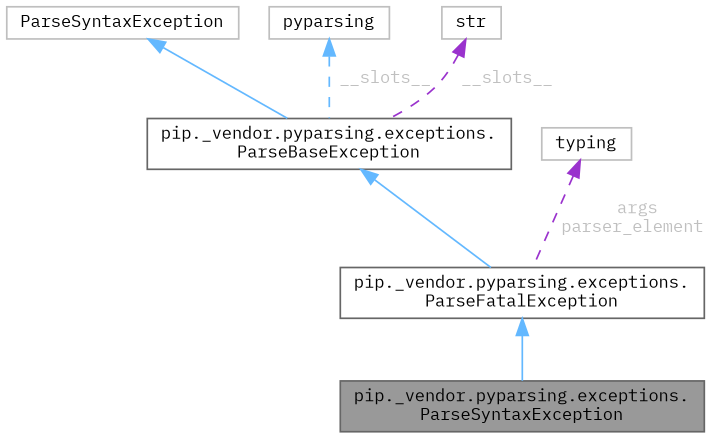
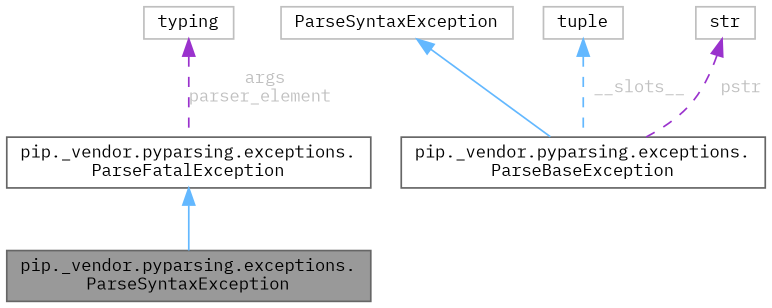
(329, 23) -> (583, 23)
(503, 79) -> (736, 88)
(433, 224) -> none
